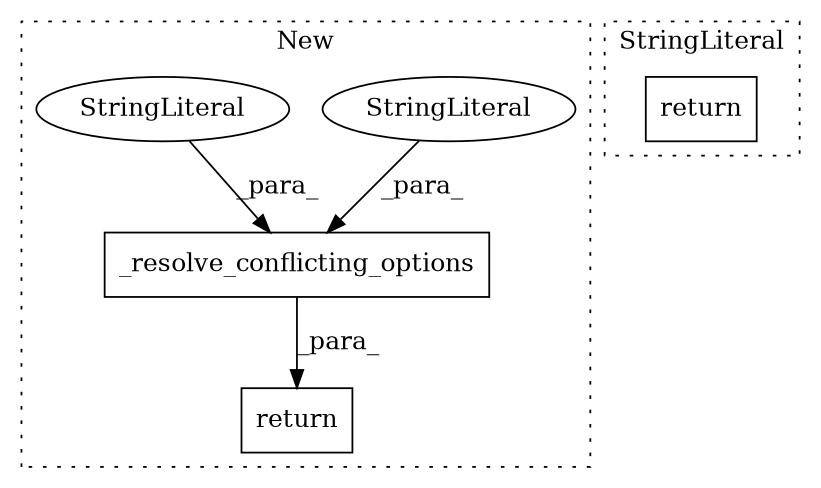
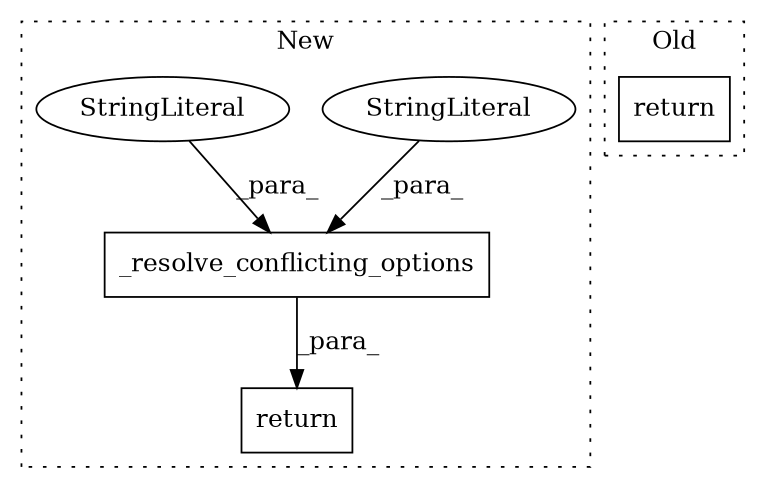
(702, 42) -> (674, 42)
